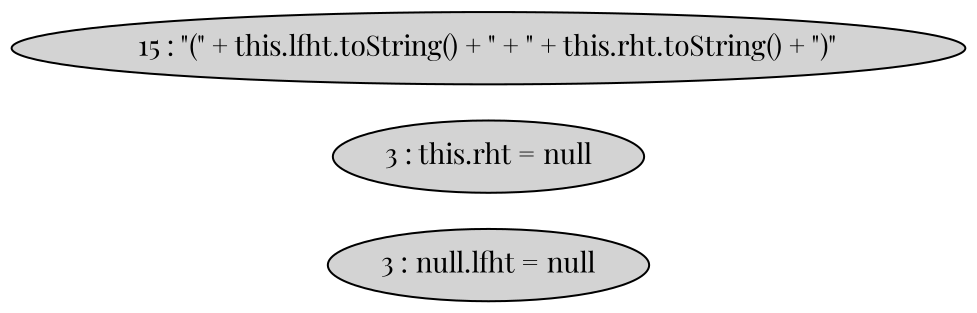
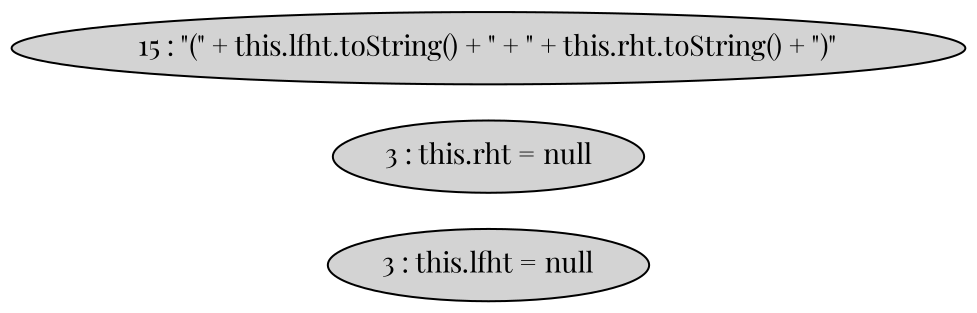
(488, 265) -> (488, 265)
